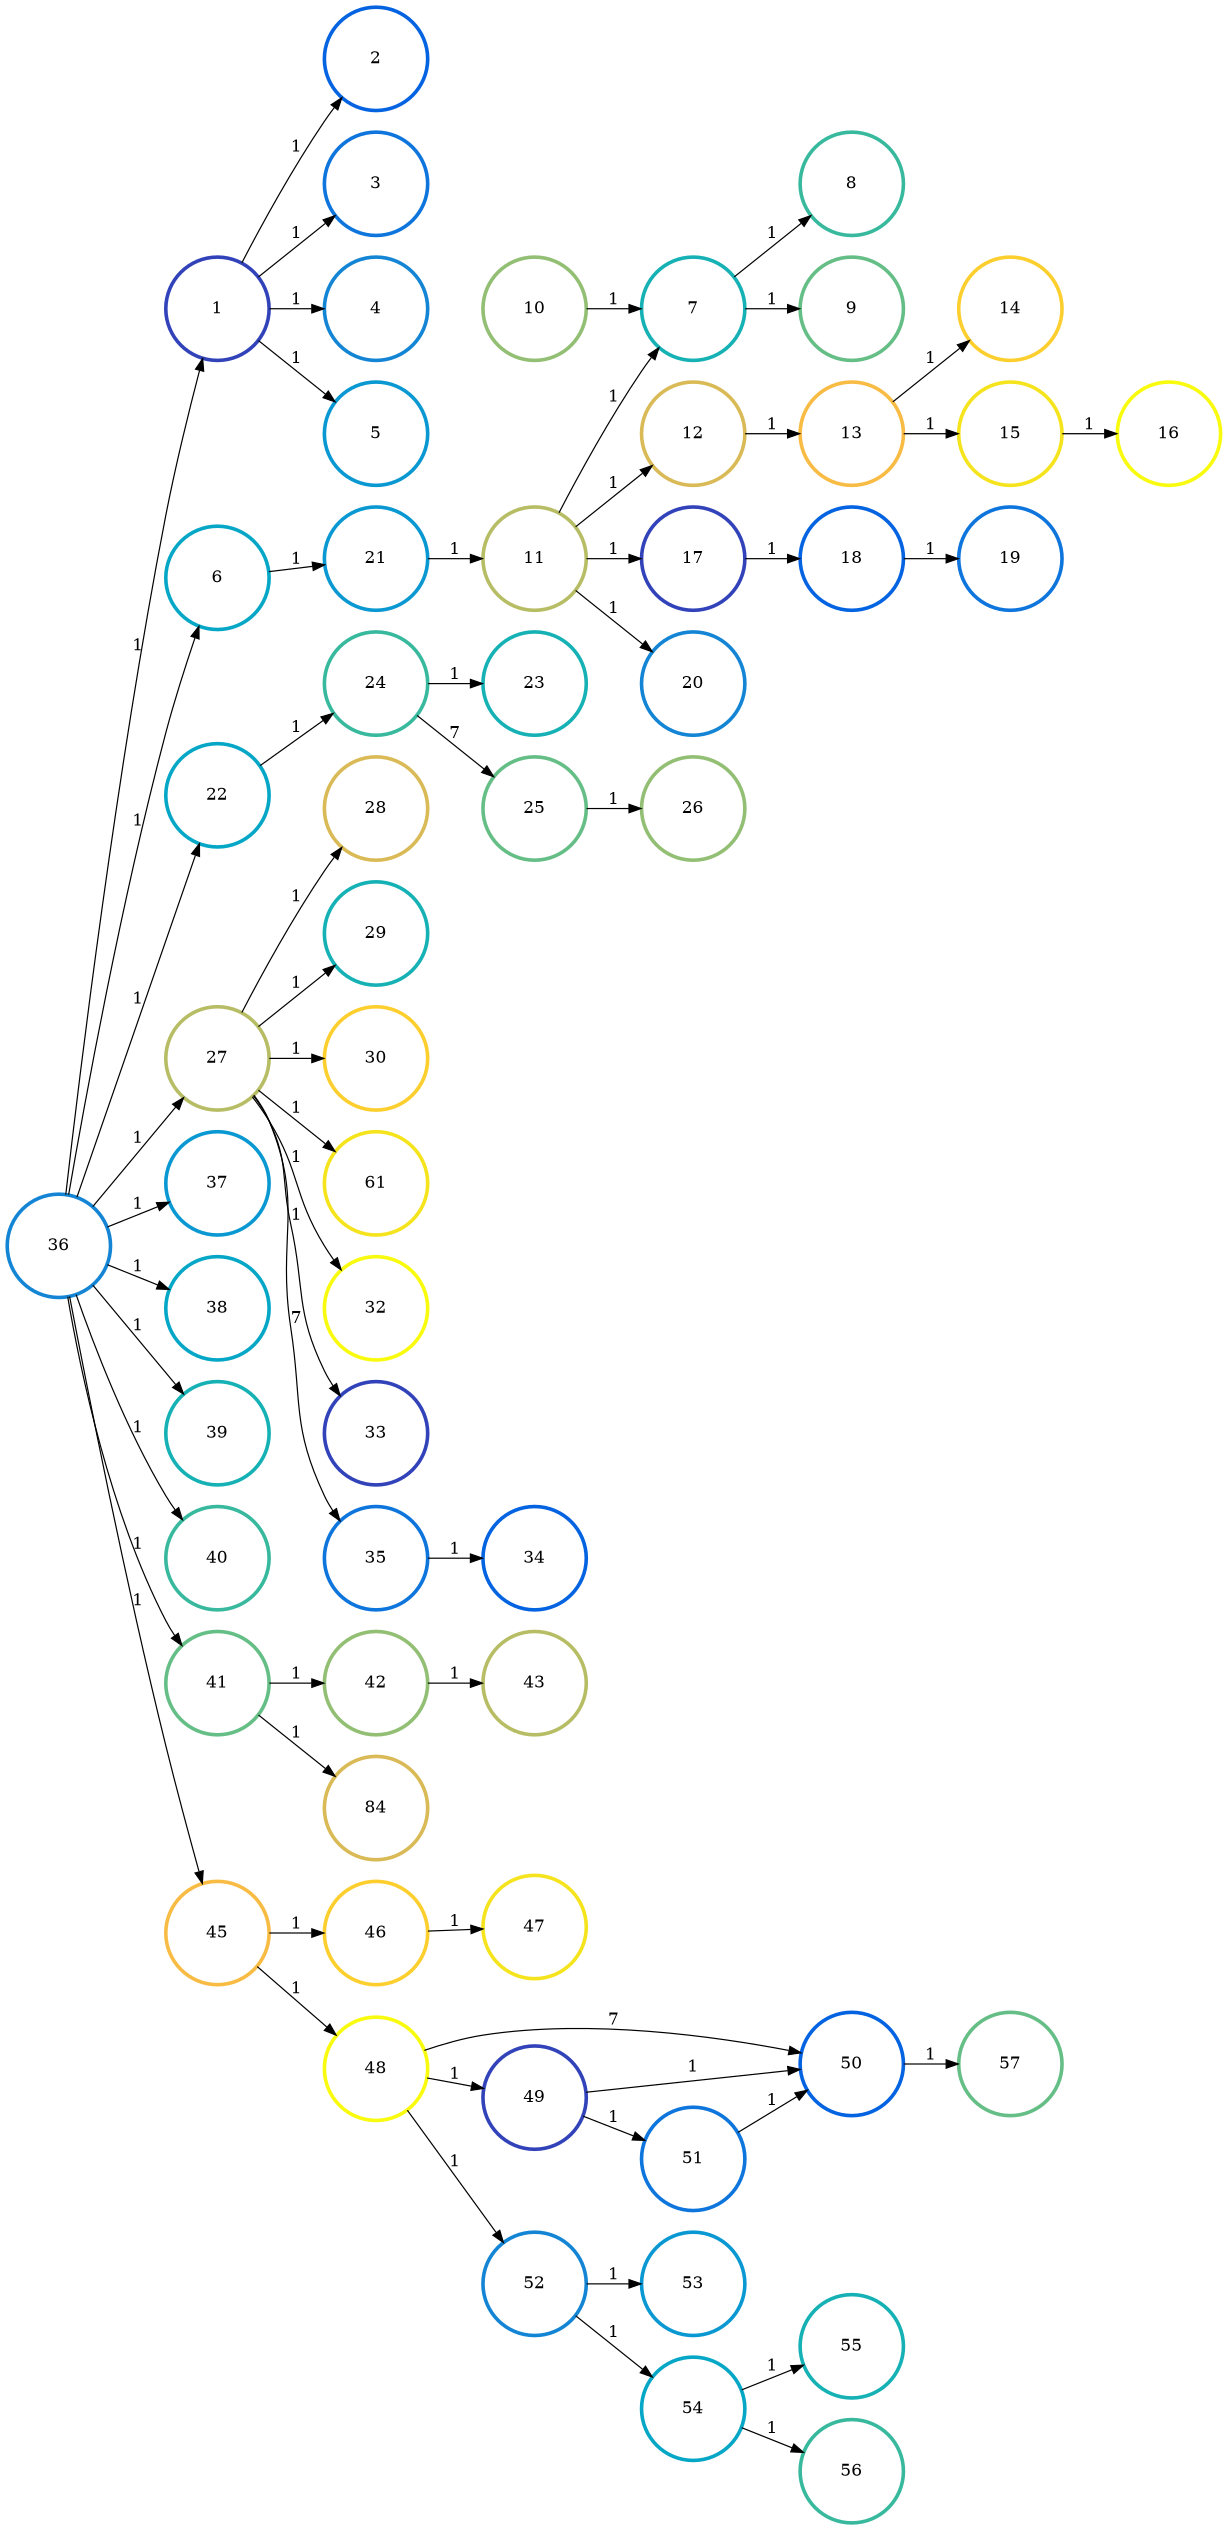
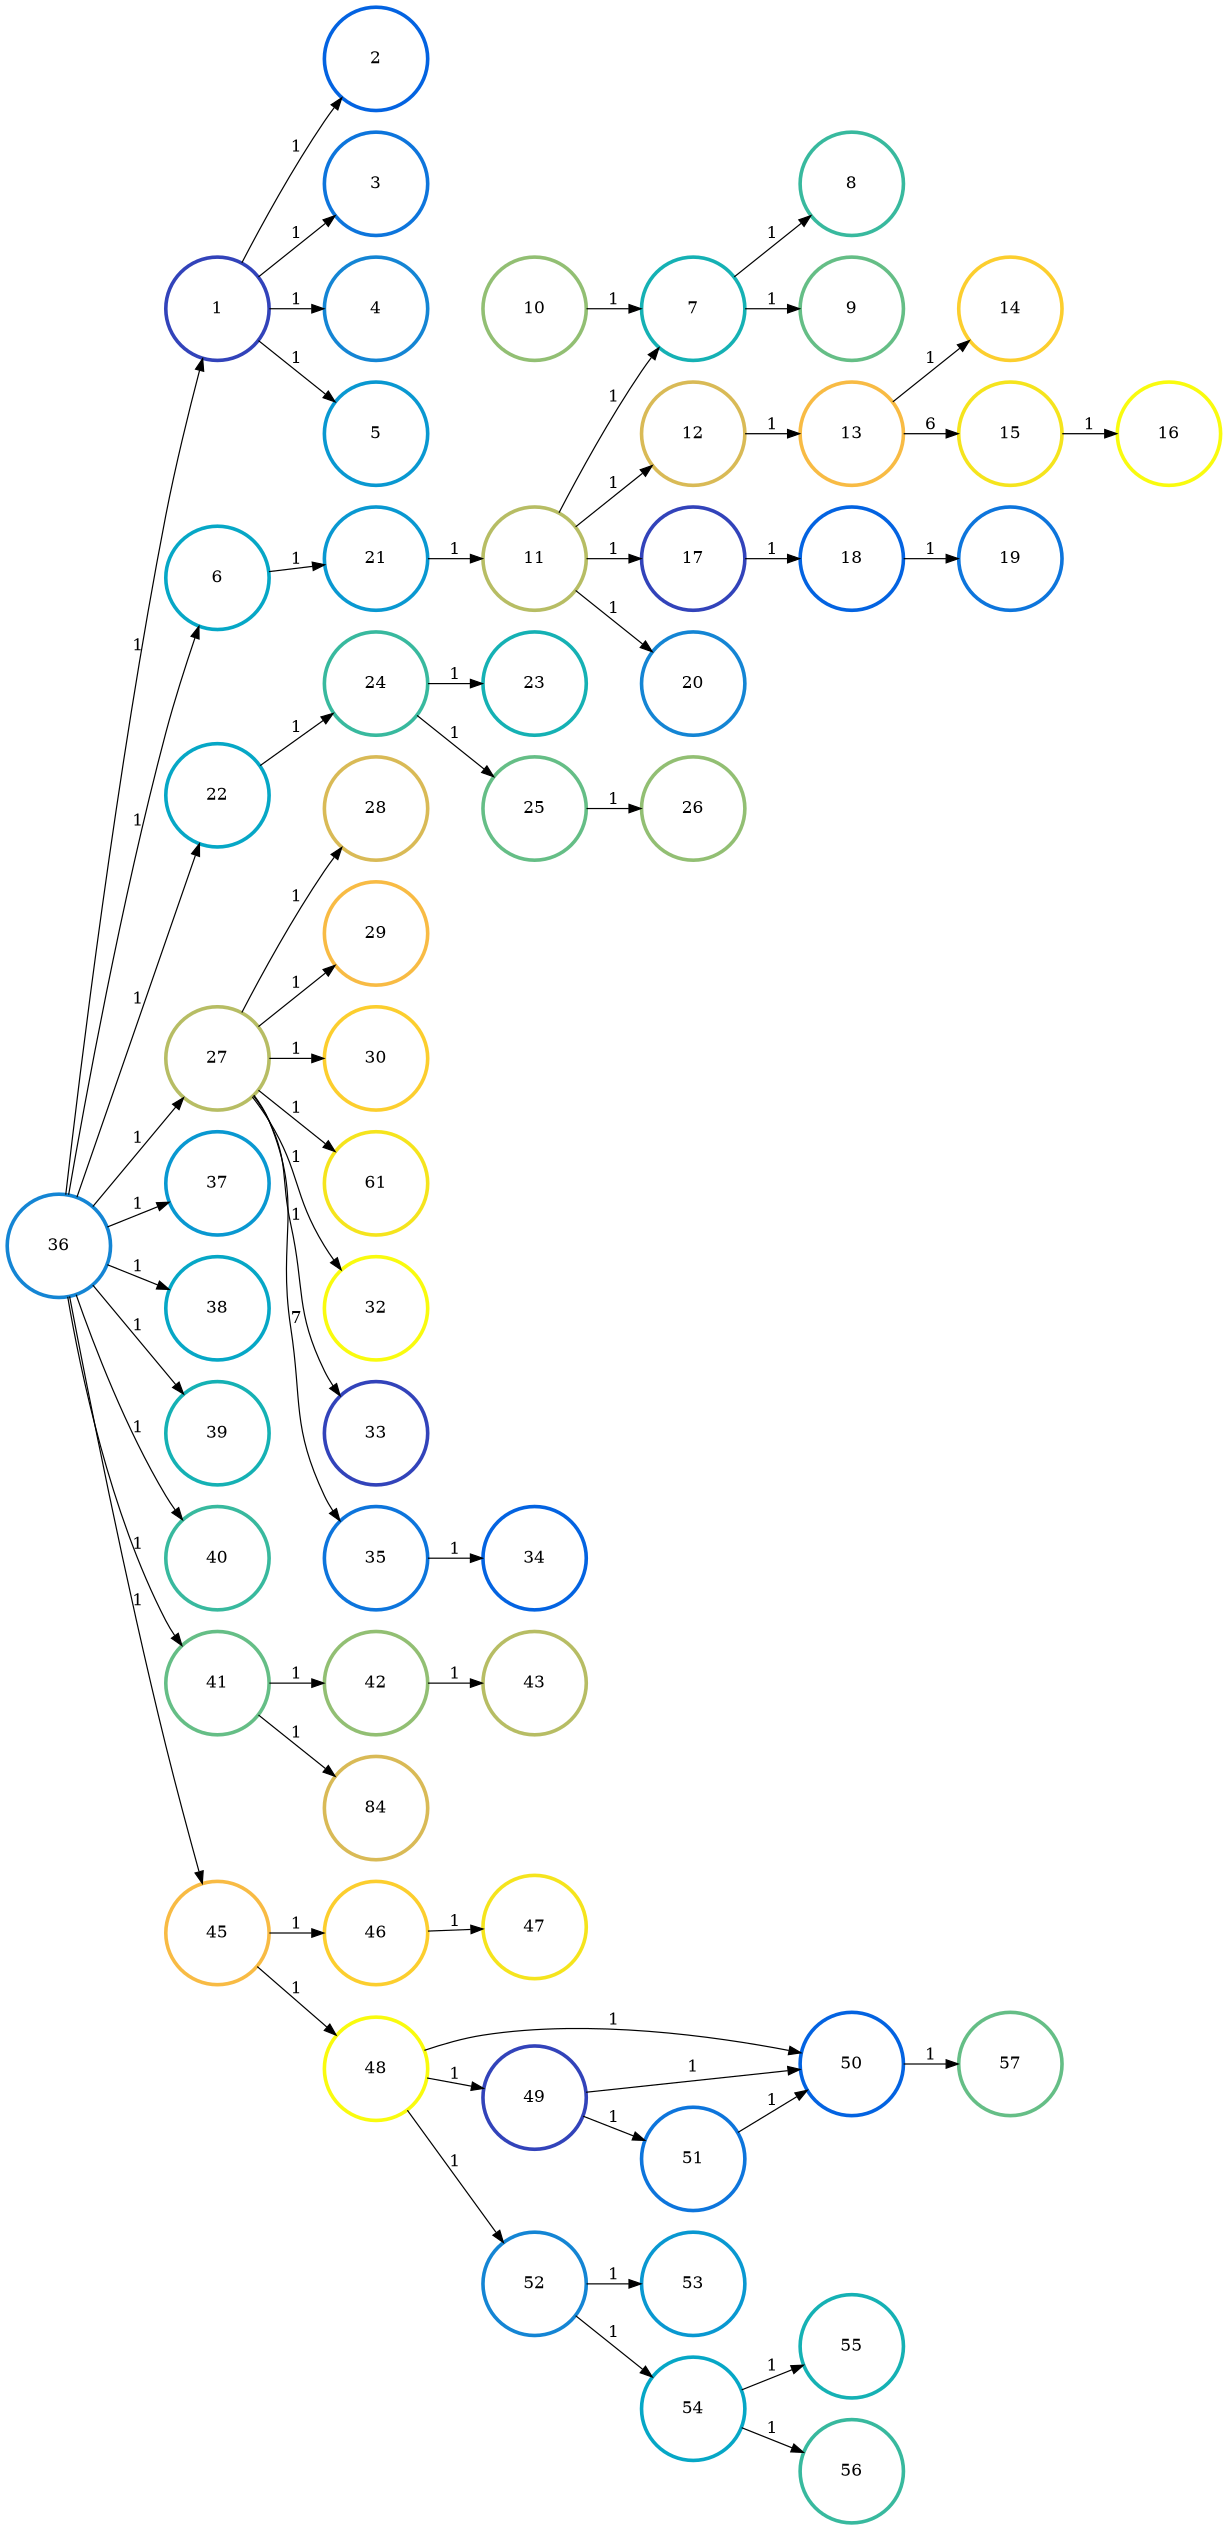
(931, 425) -> (931, 425)
(455, 733) -> (455, 733)
(376, 933) -> (376, 933)
(614, 2020) -> (614, 2020)
